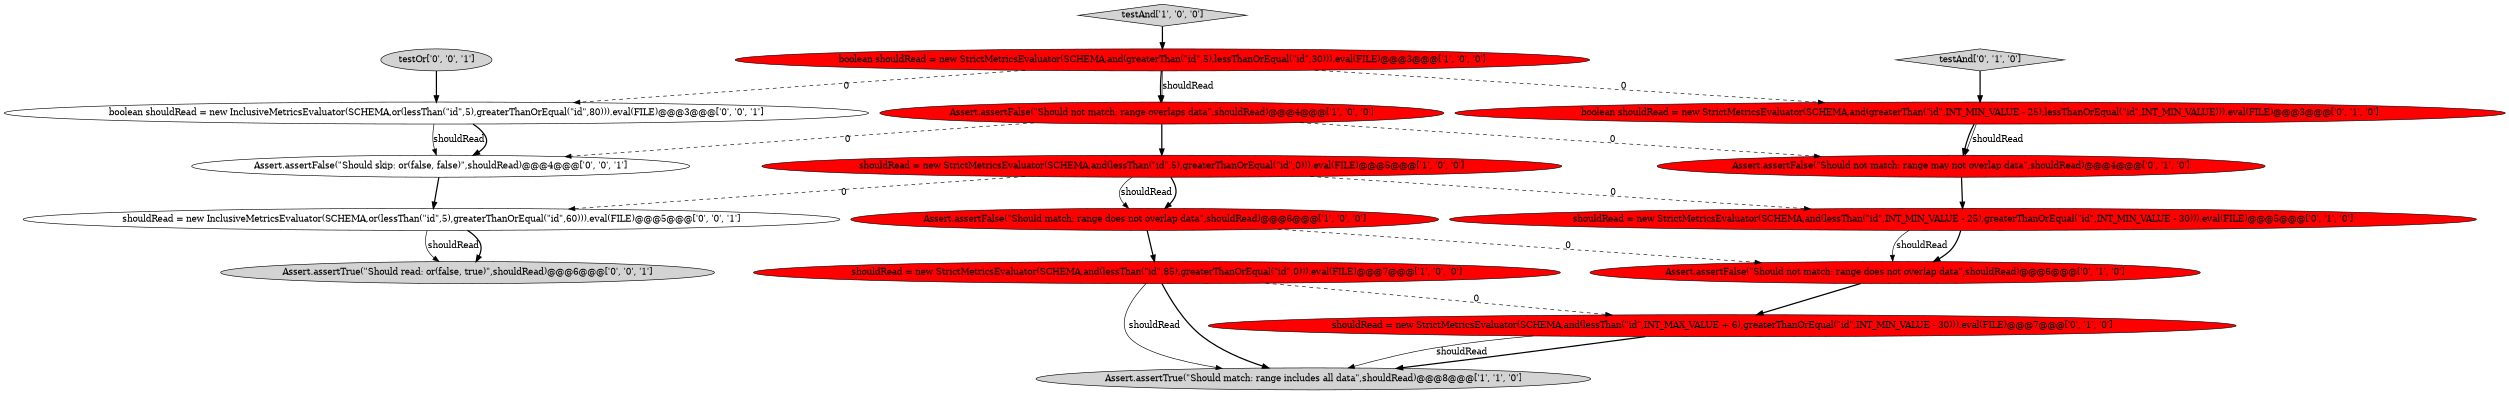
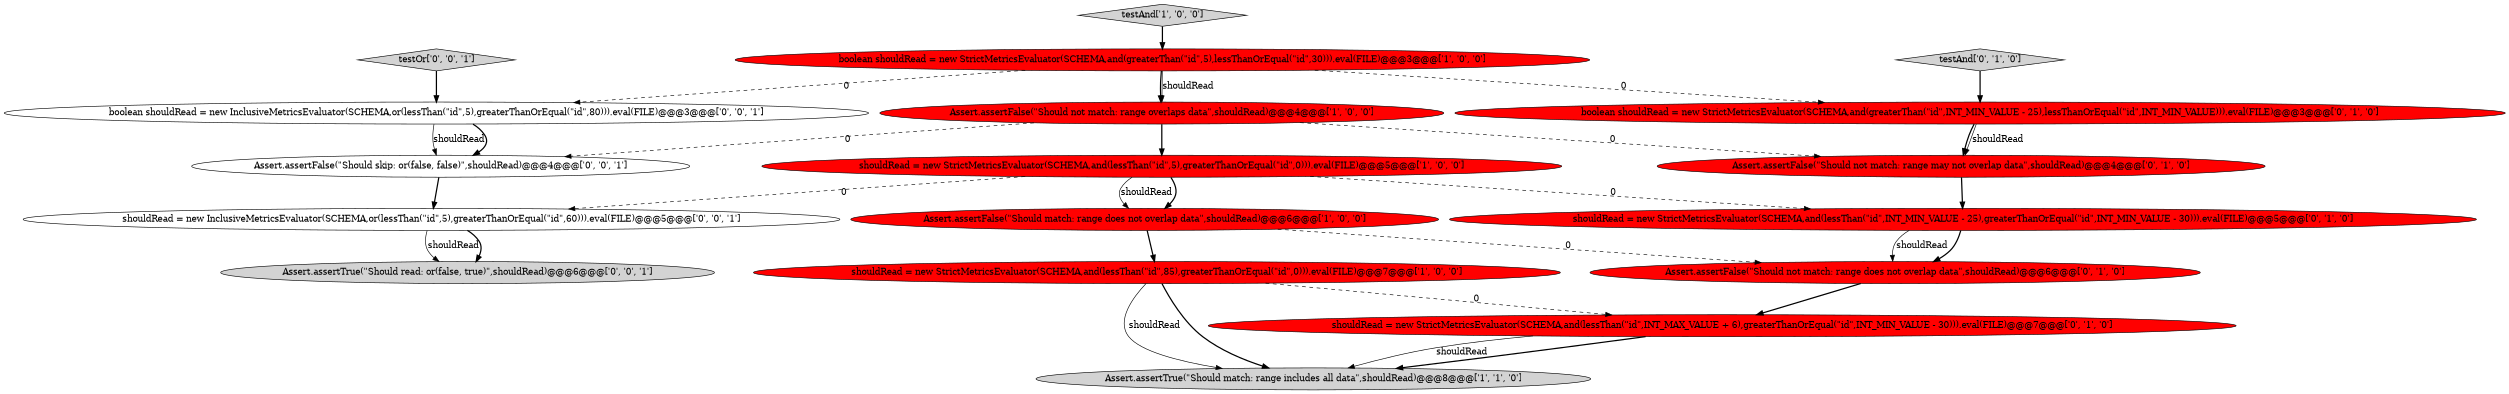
(436, 60) -> (436, 60)
